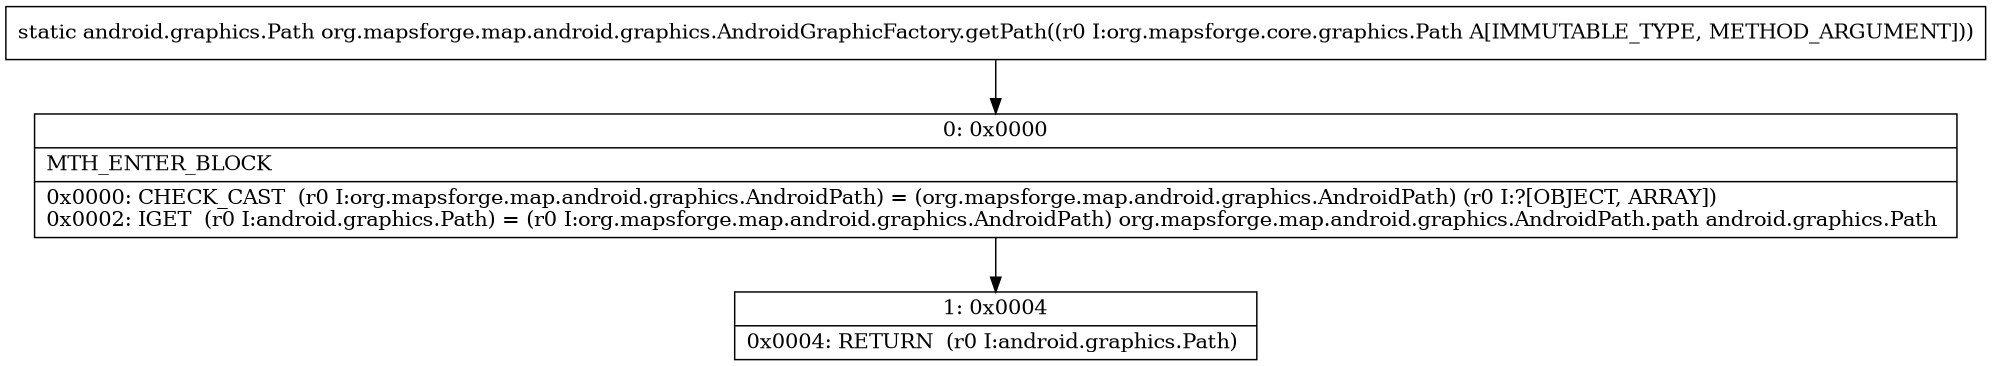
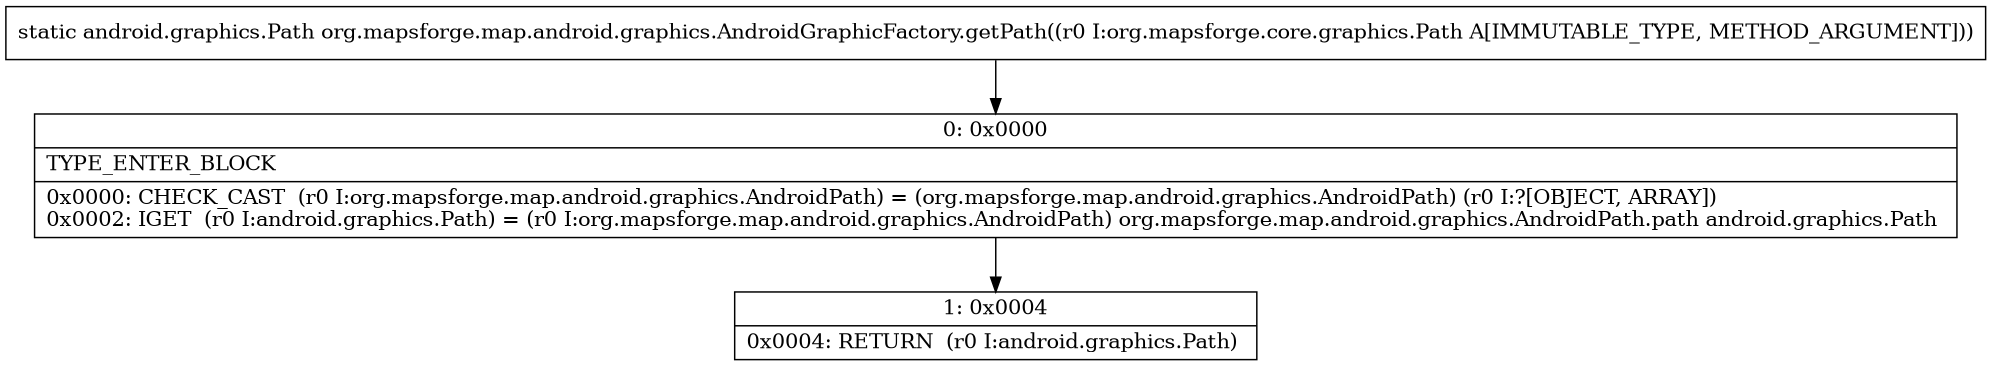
(160, 164) -> (162, 164)
